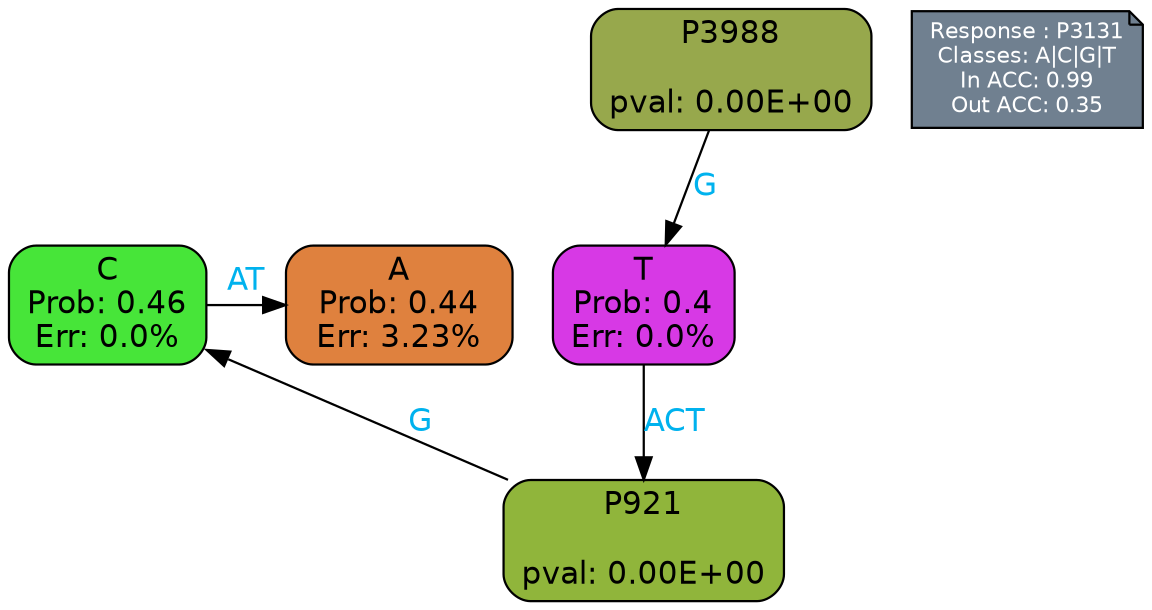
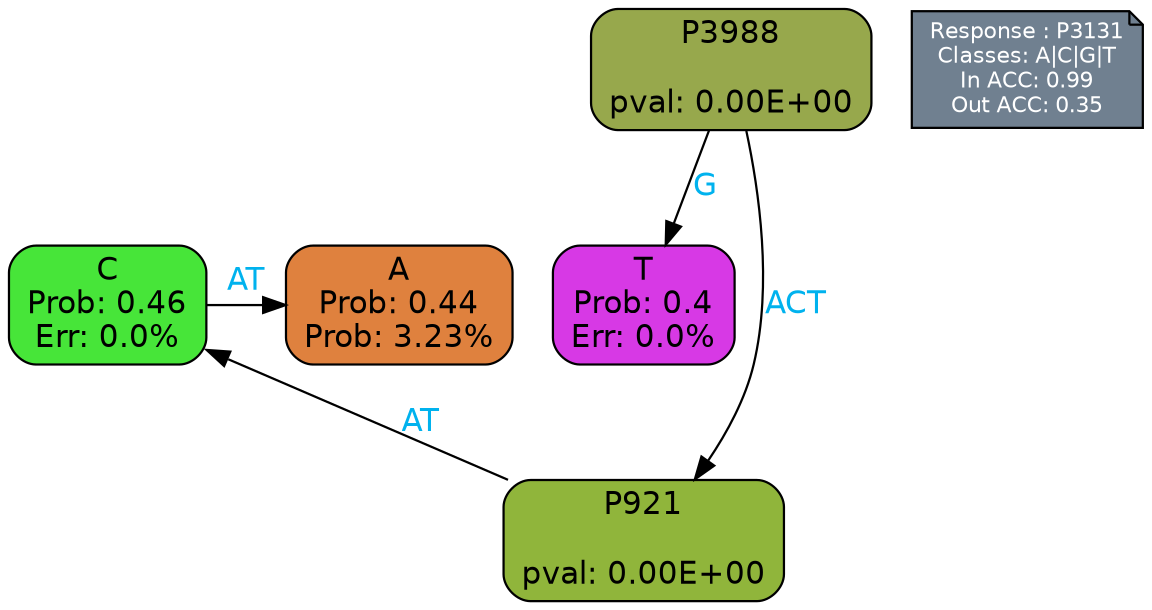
(399, 305) -> (399, 305)
(644, 411) -> (762, 301)
(421, 423) -> (421, 423)
